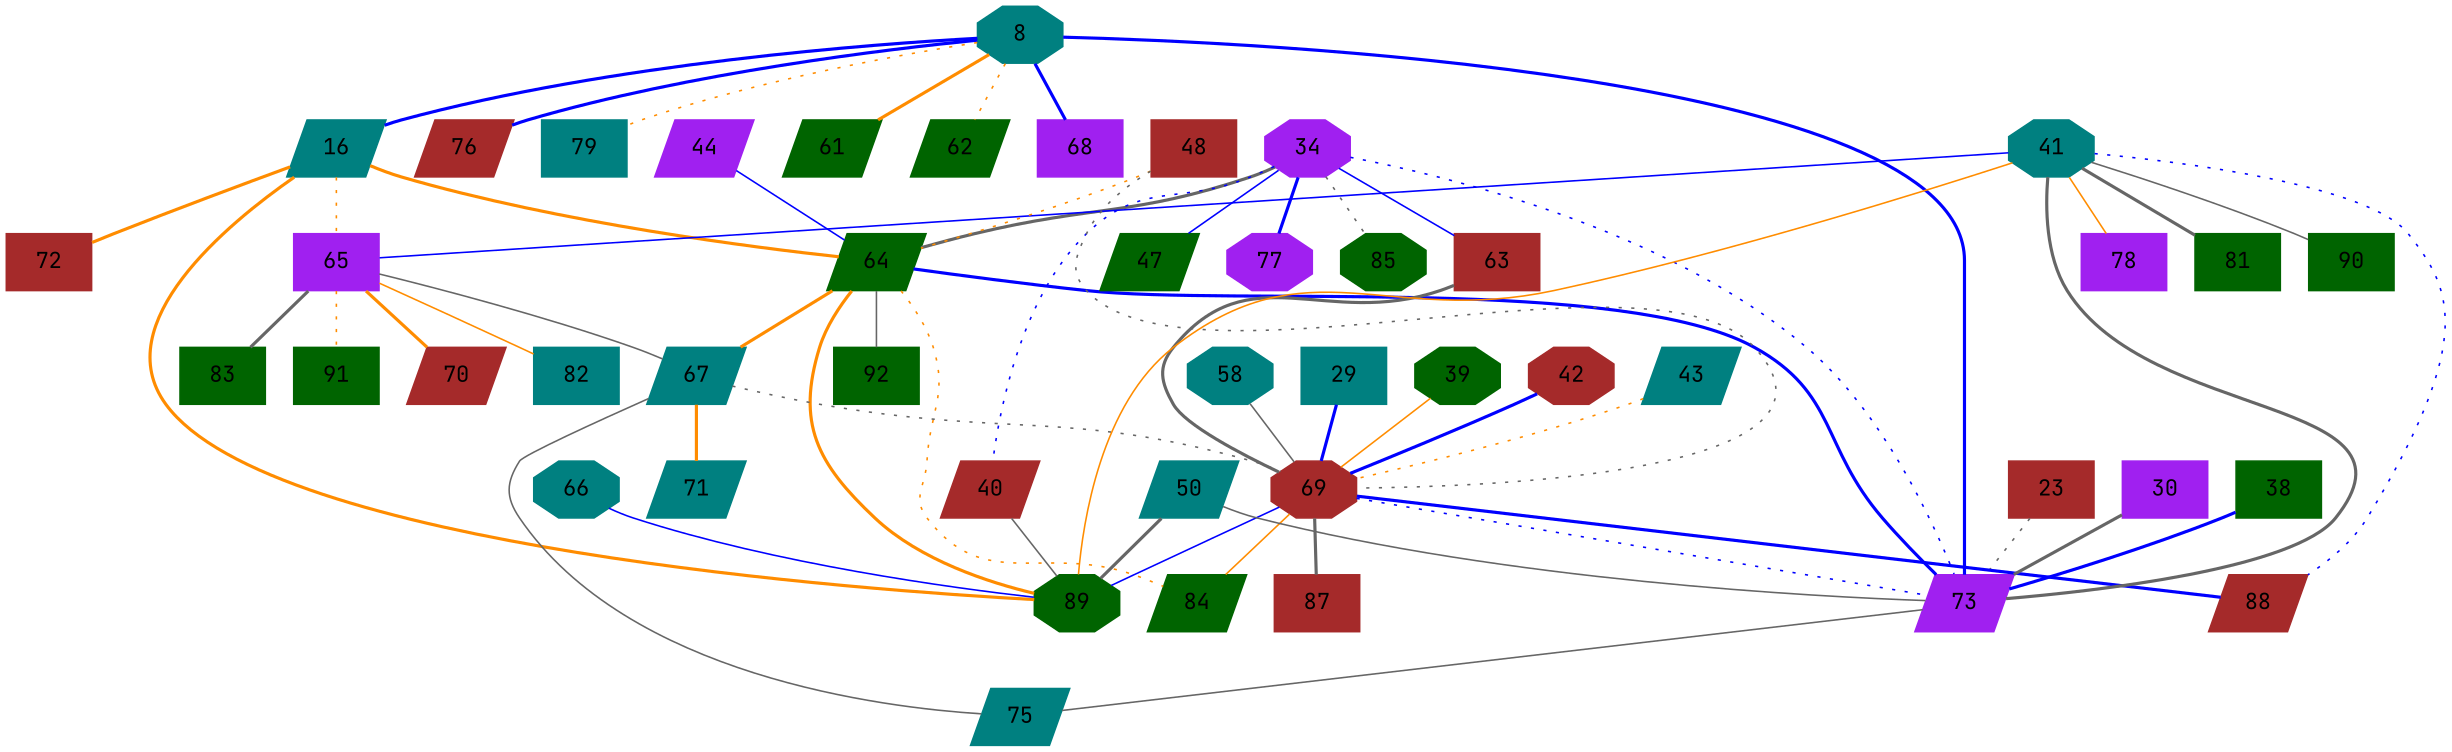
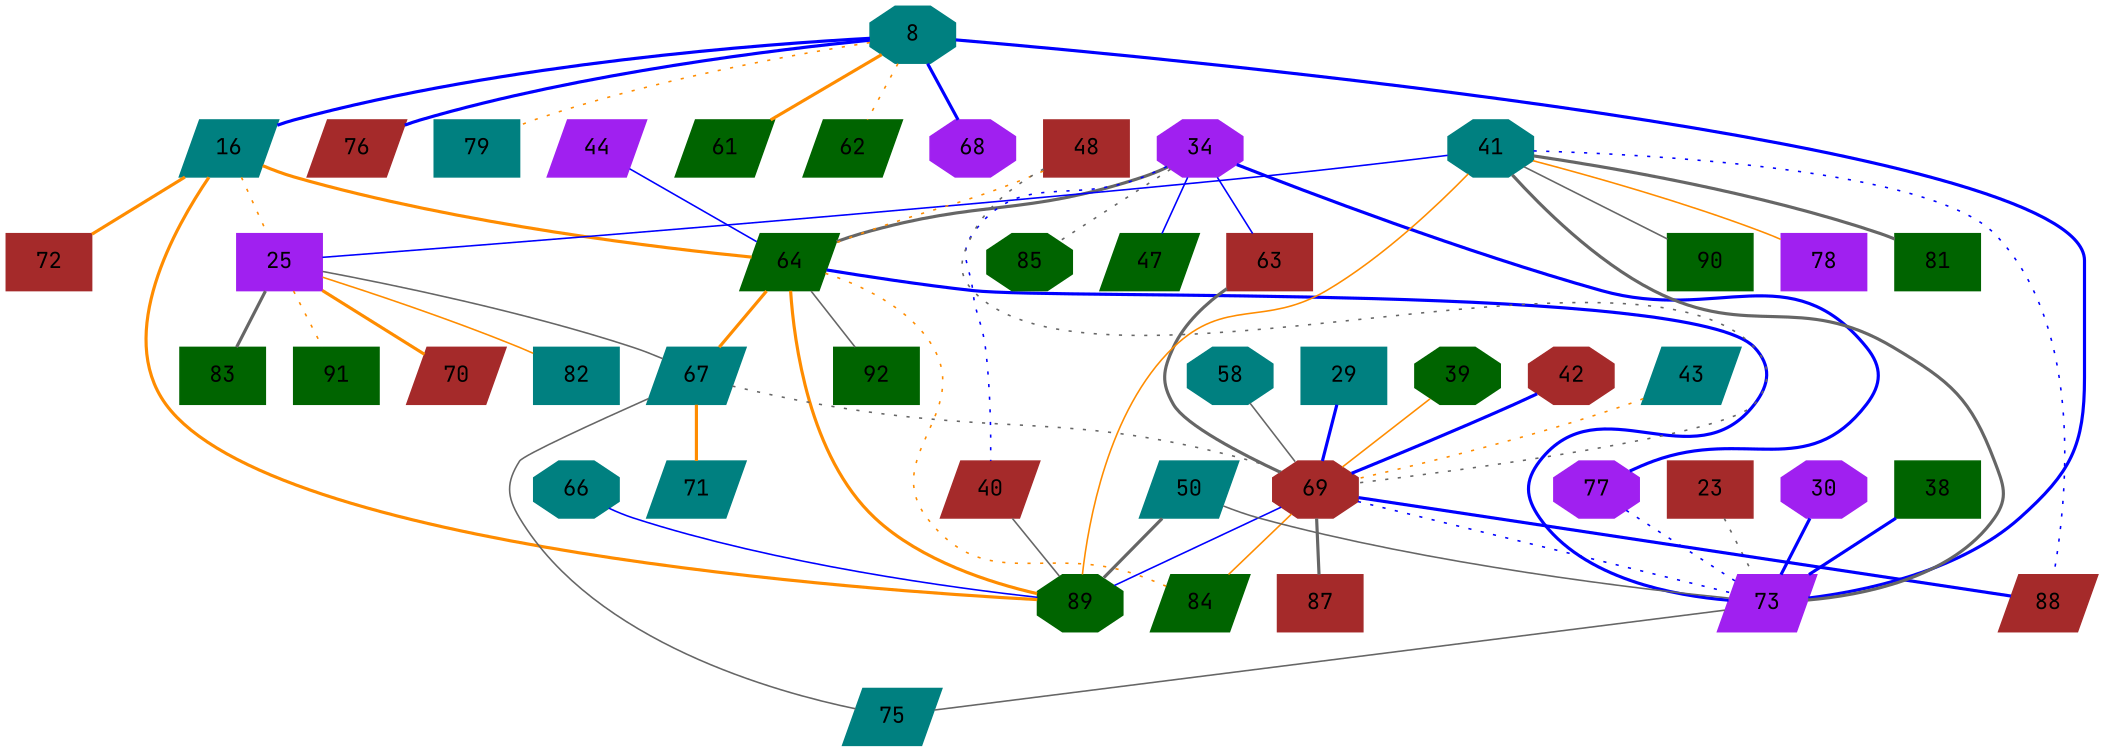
(1080, 148) -> (973, 148)
(336, 262) -> (280, 262)
(1713, 284) -> (1662, 533)
(2165, 490) -> (1824, 490)
(2068, 545) -> (1795, 547)
